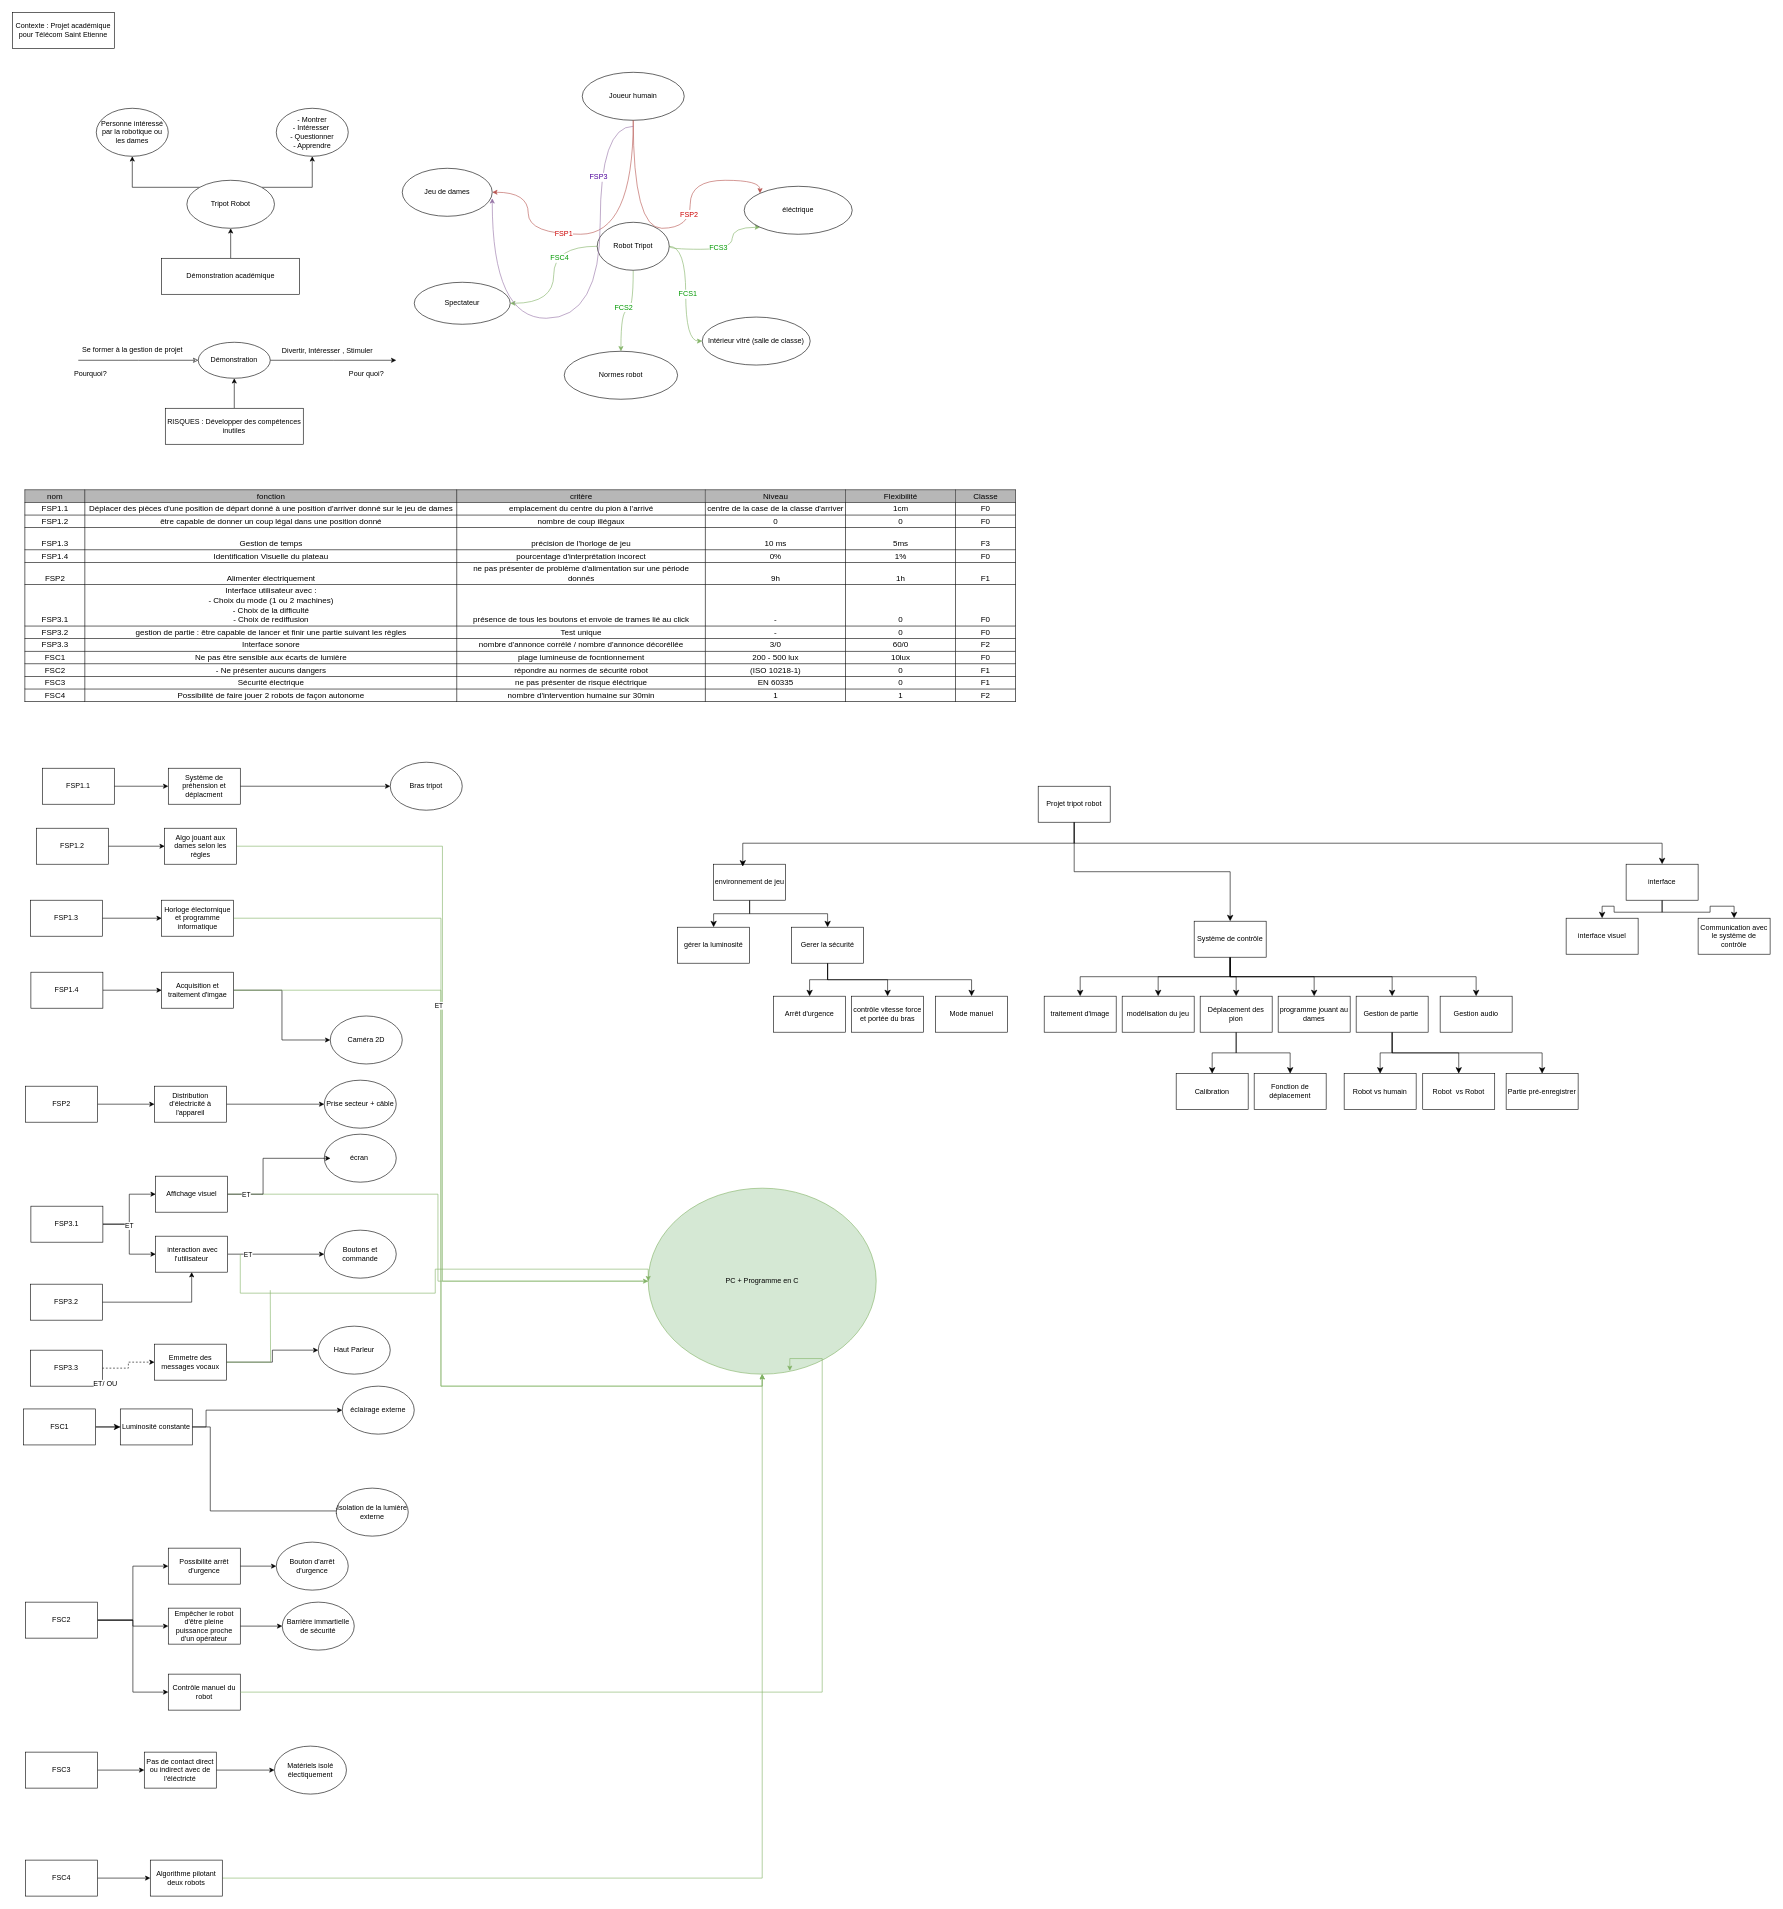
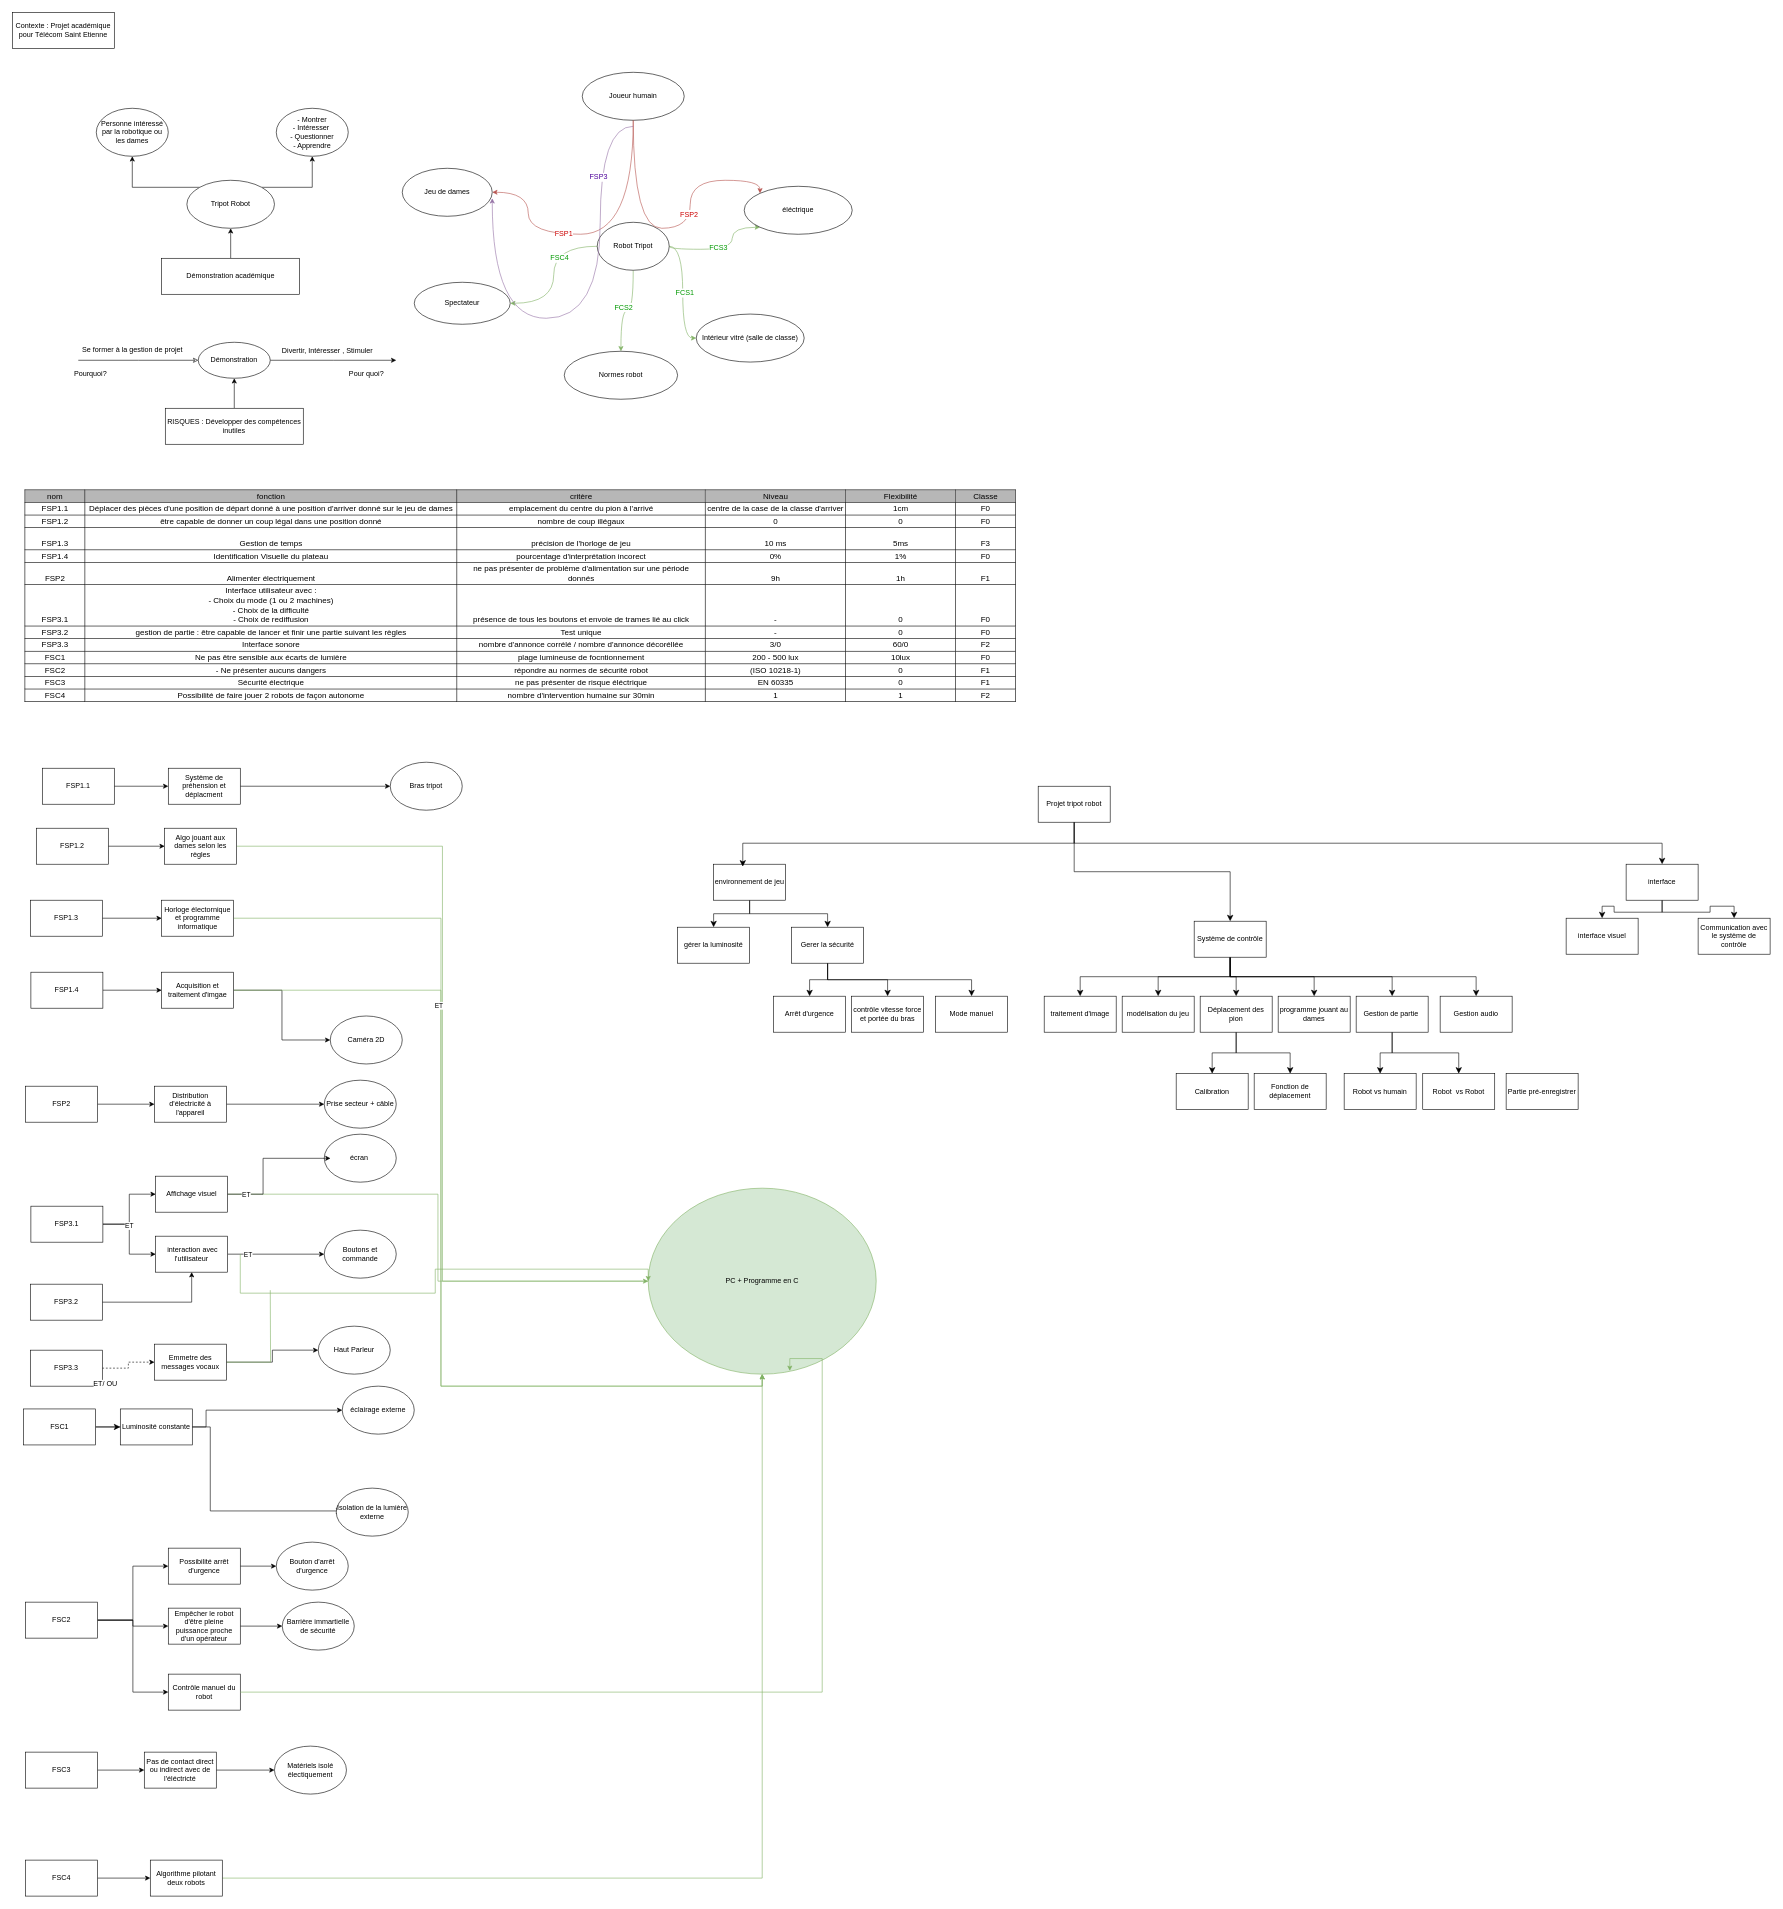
(756, 341) -> (750, 338)
(1542, 1067) -> none
